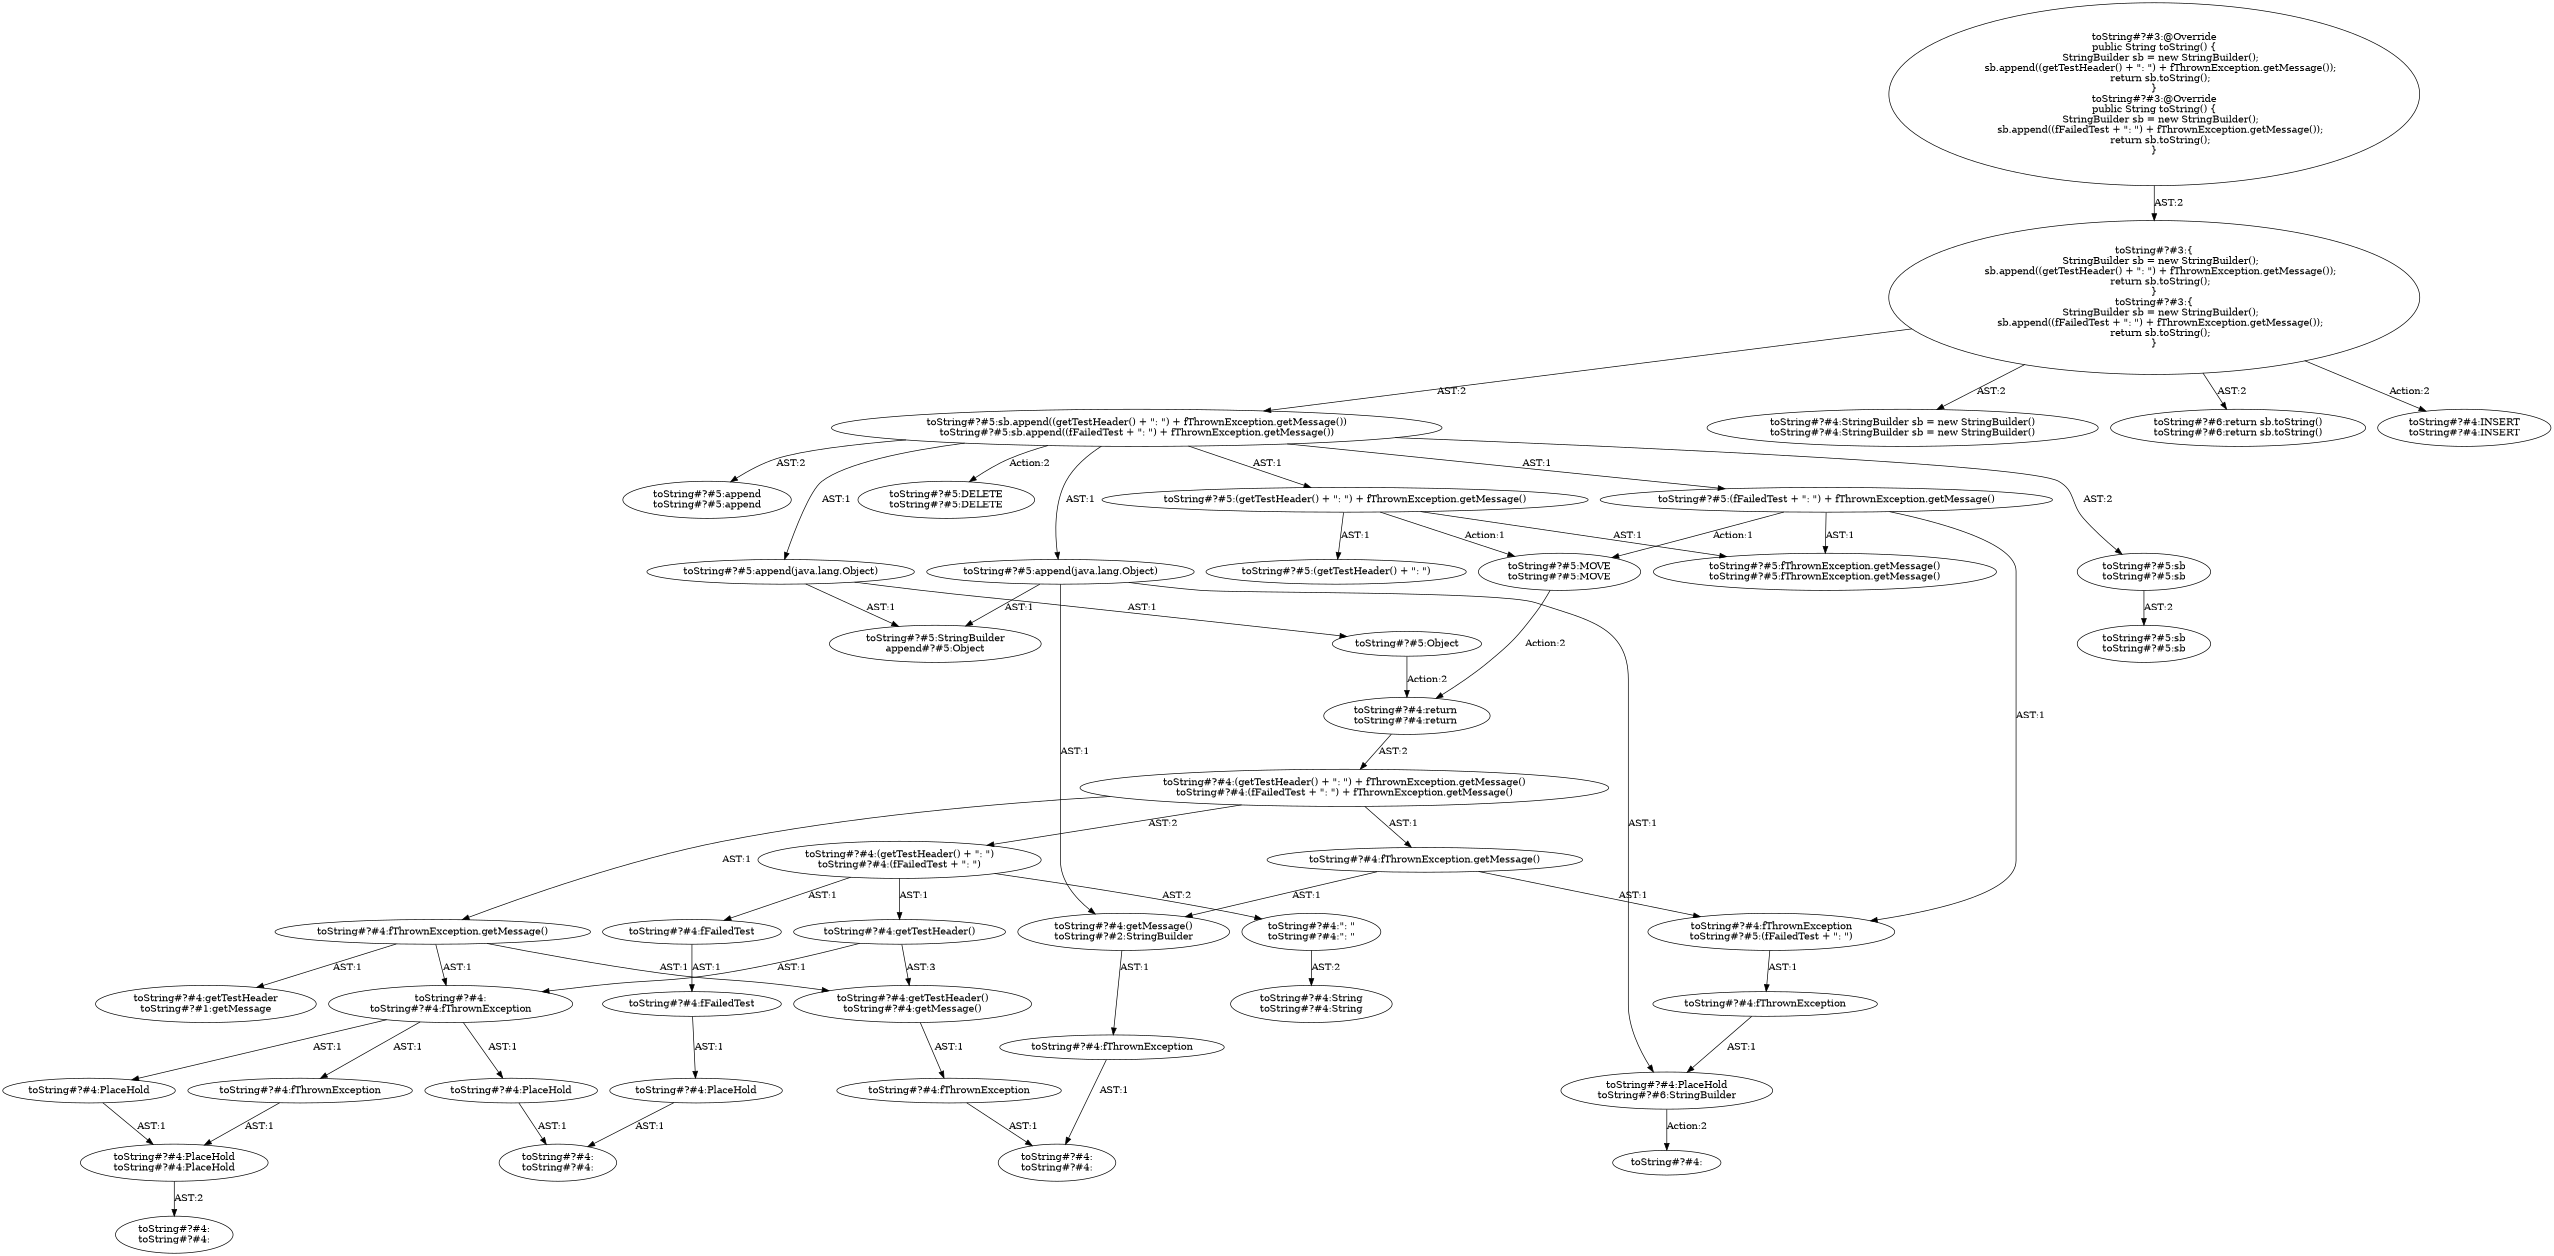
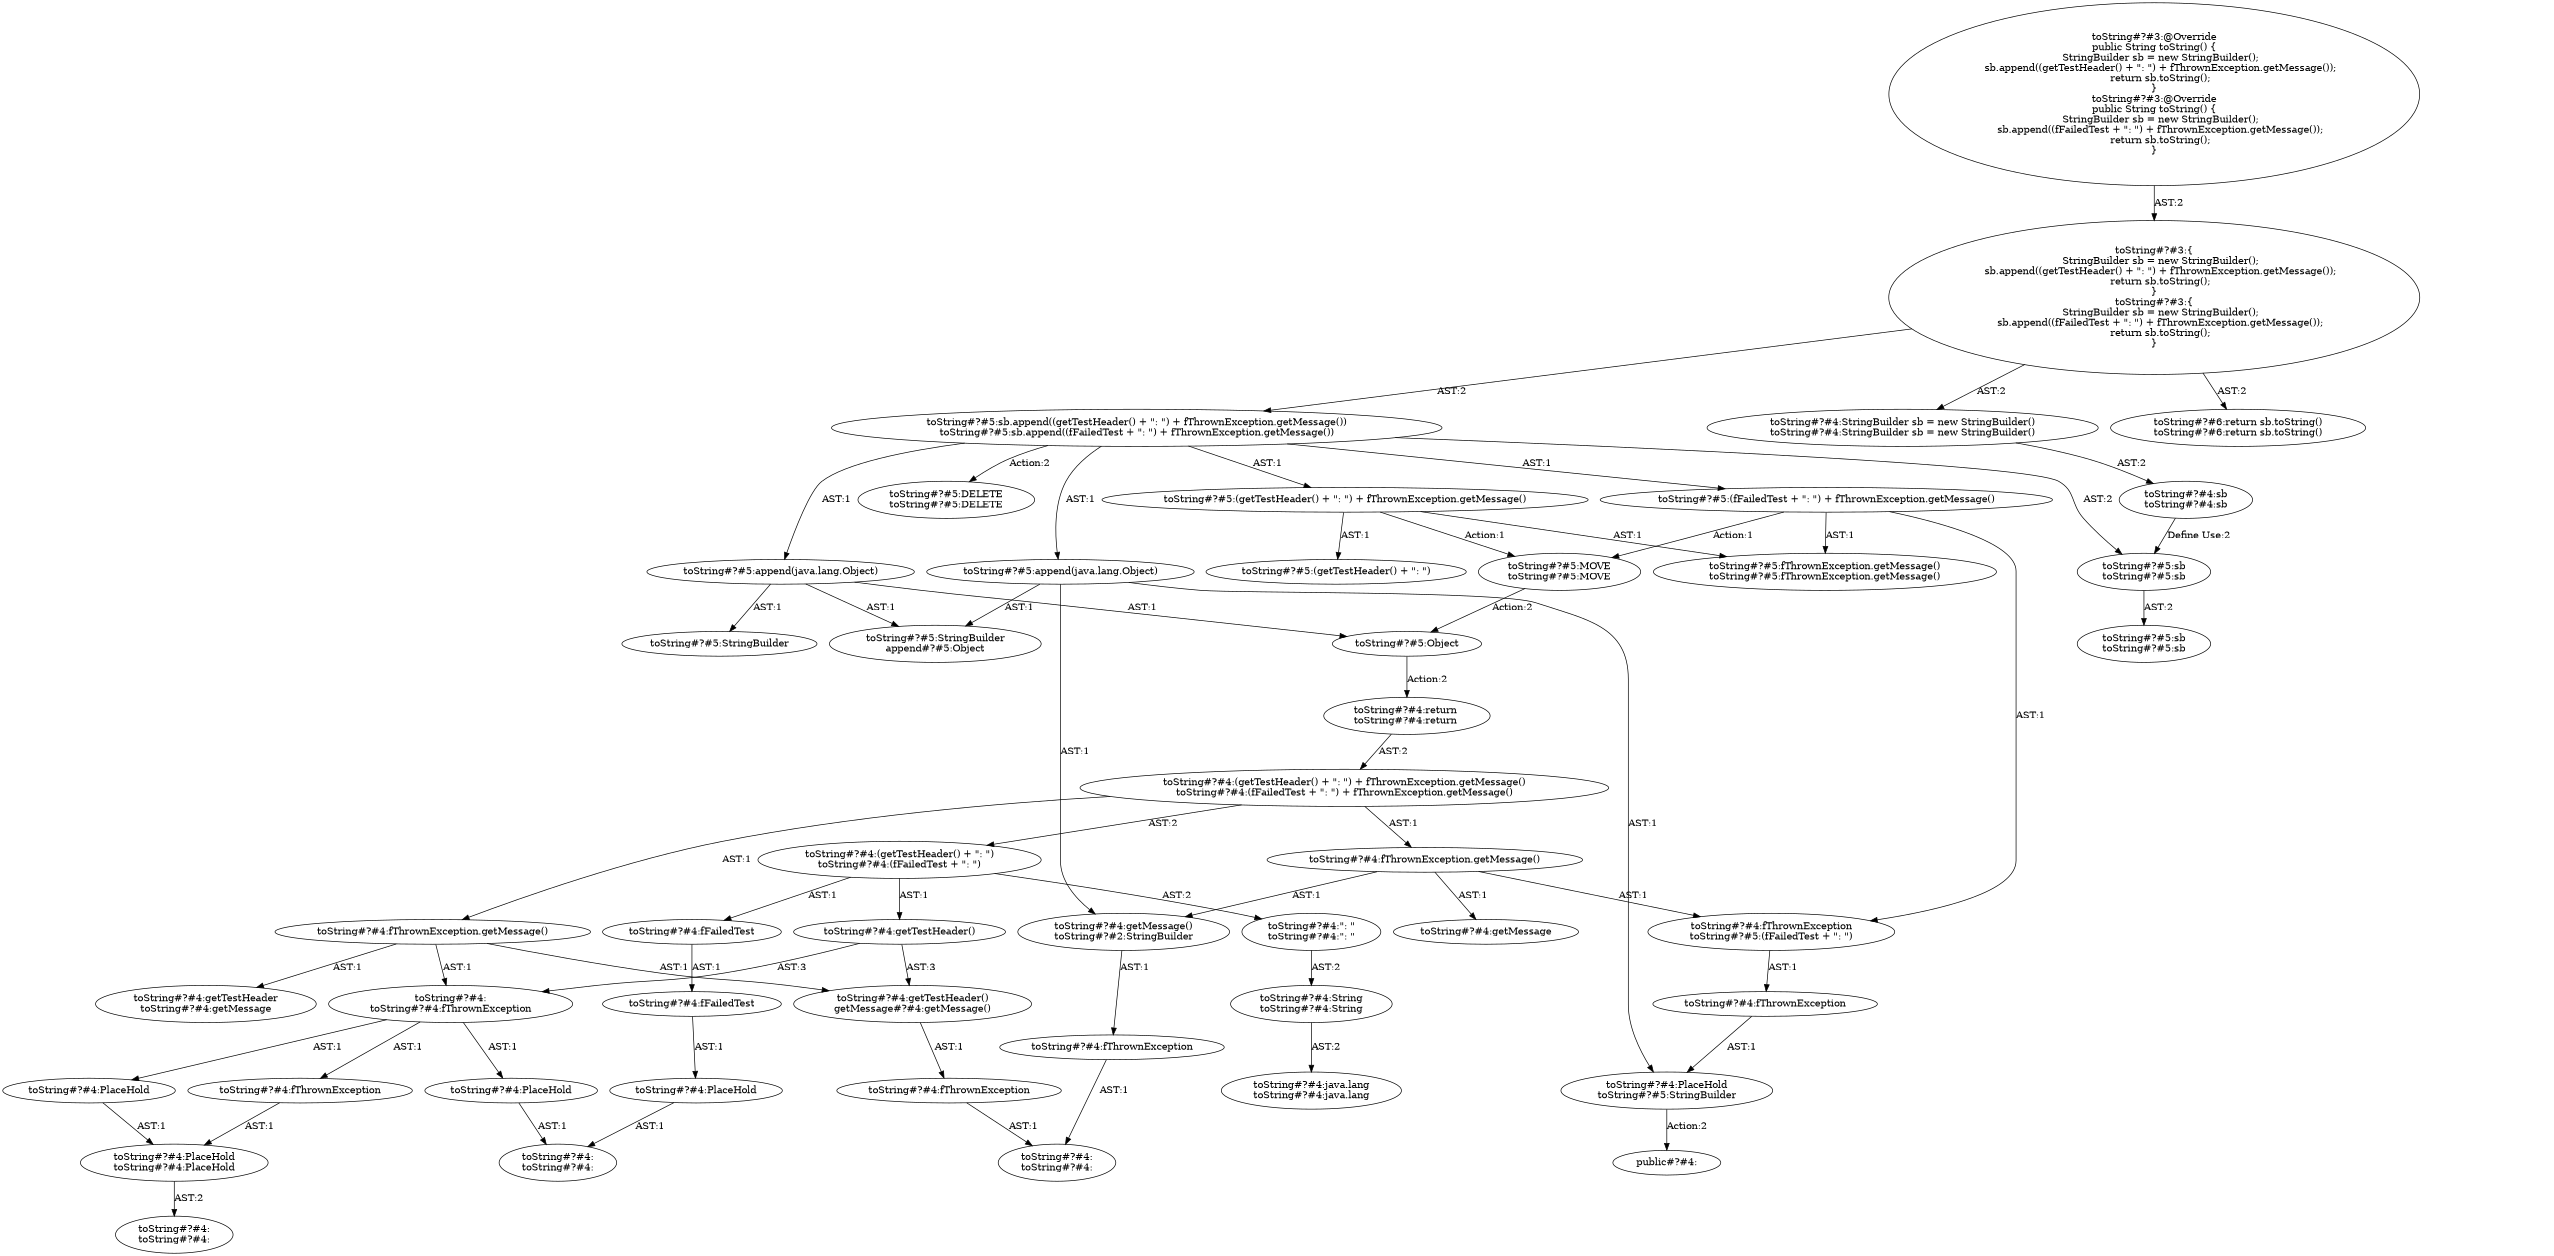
(2464, 428) -> none
(707, 500) -> none
none -> (2186, 500)
none -> (719, 644)
(1503, 650) -> (1481, 609)
none -> (1486, 932)
(792, 968) -> (792, 968)
(206, 1004) -> (206, 1004)
(913, 1004) -> (913, 1004)
none -> (1311, 1091)
(1667, 1091) -> (1667, 1091)
(1667, 1163) -> (1667, 1163)
